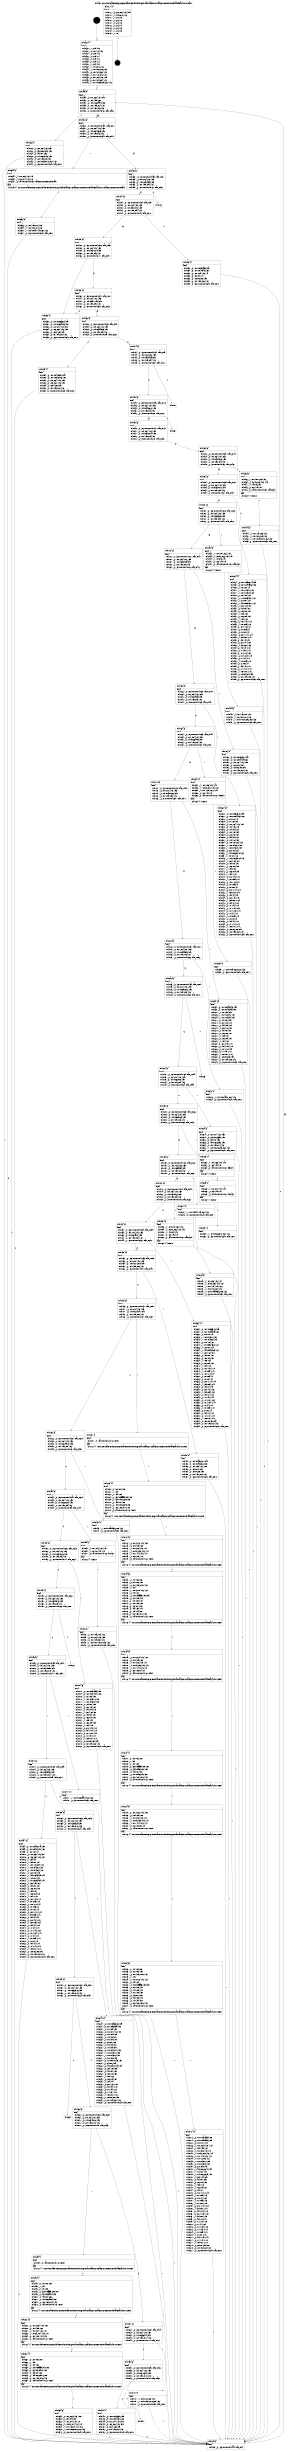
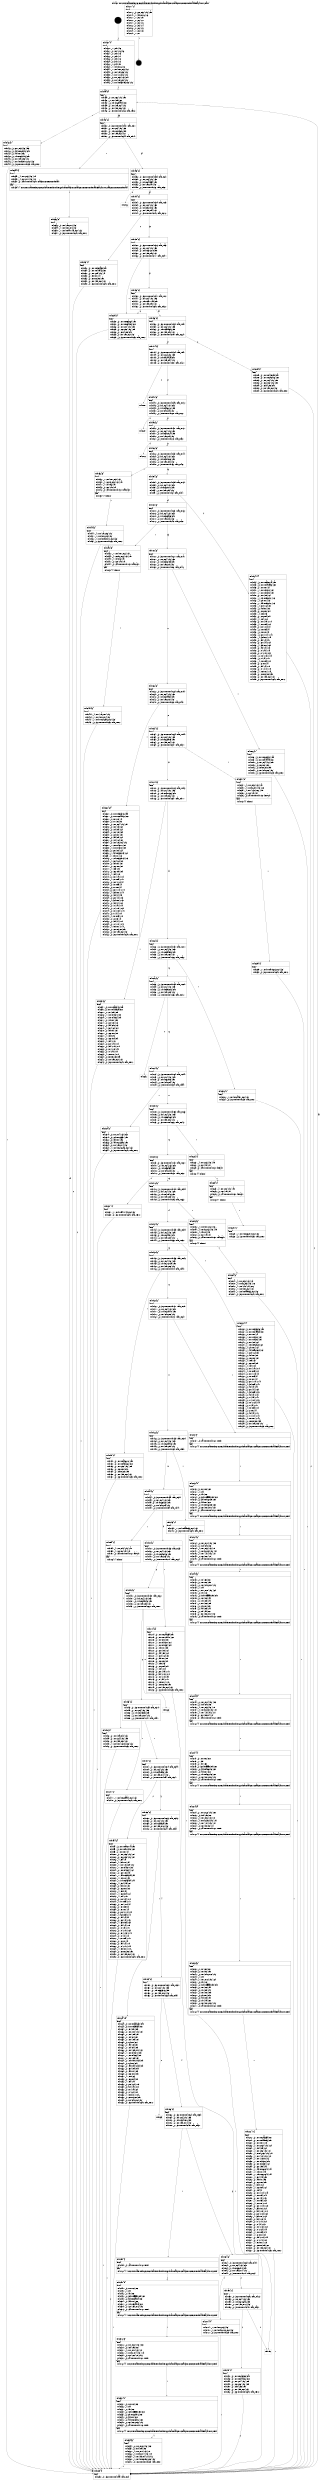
none -> (143, 457)
(119, 2011) -> (186, 1962)
